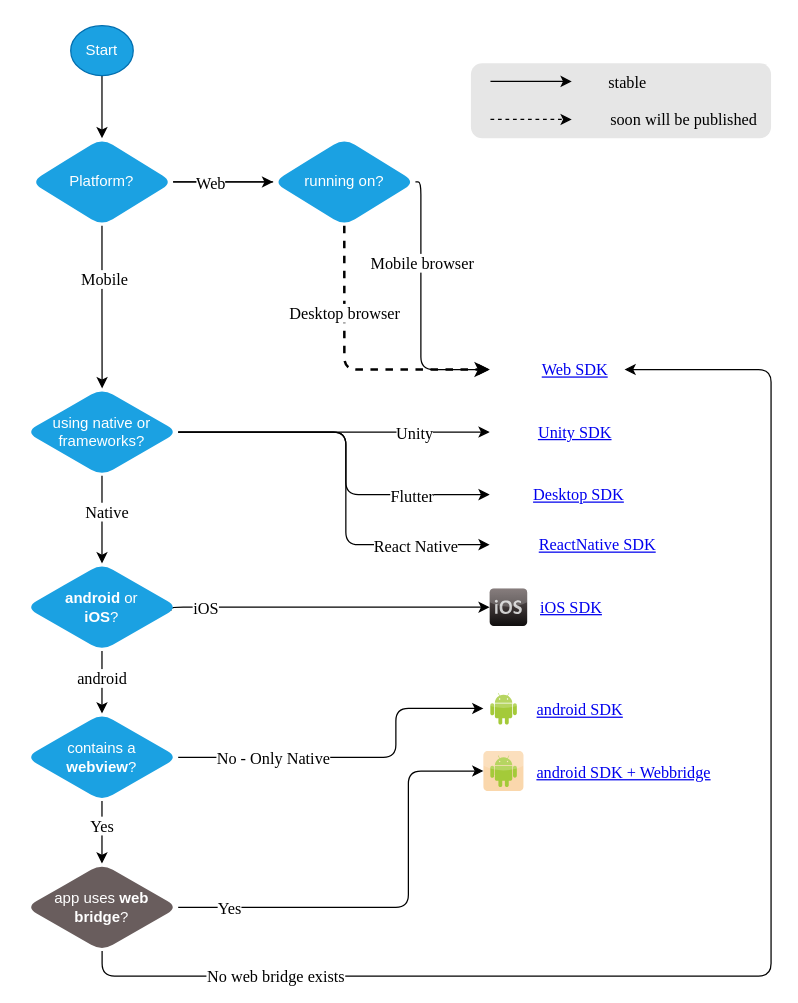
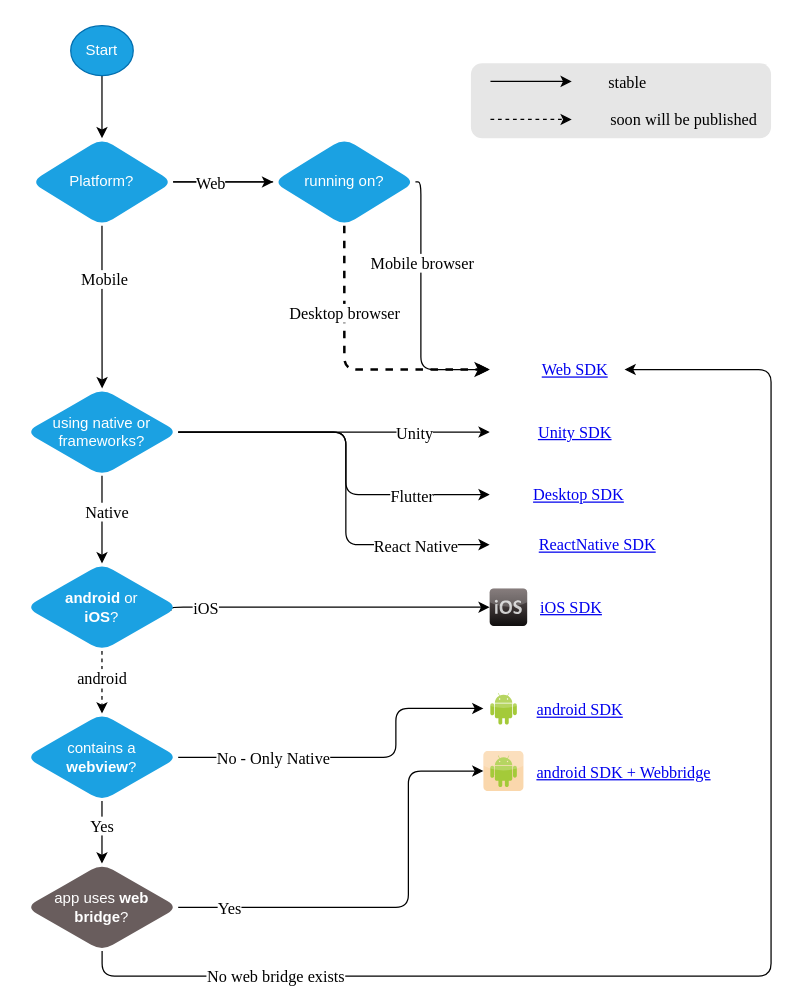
(102, 660) -> (102, 660)
